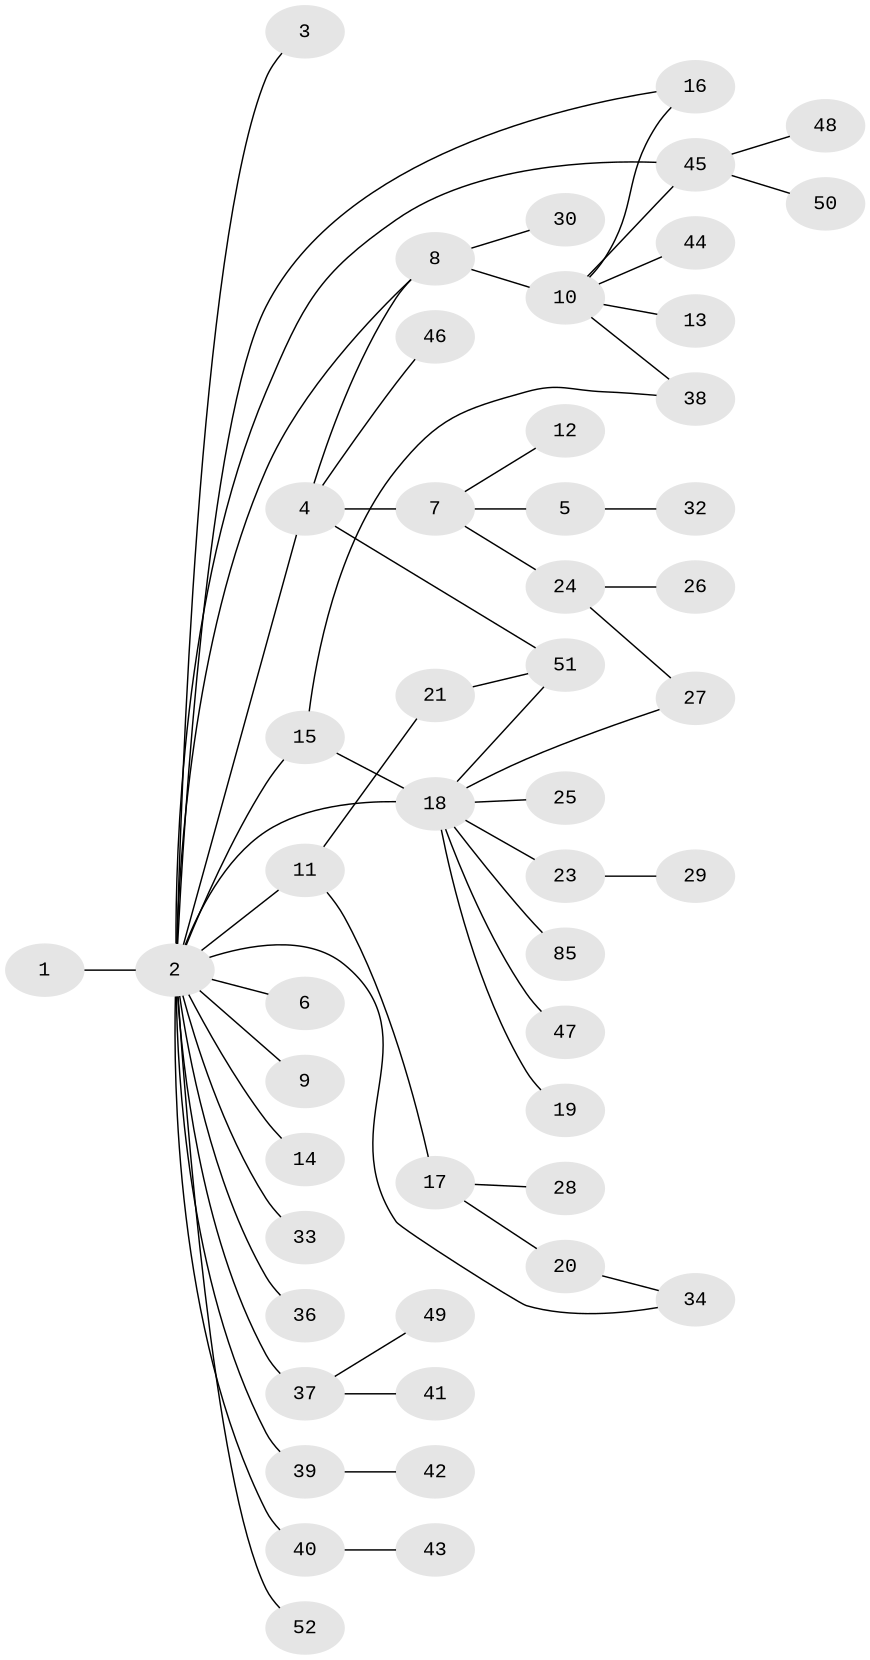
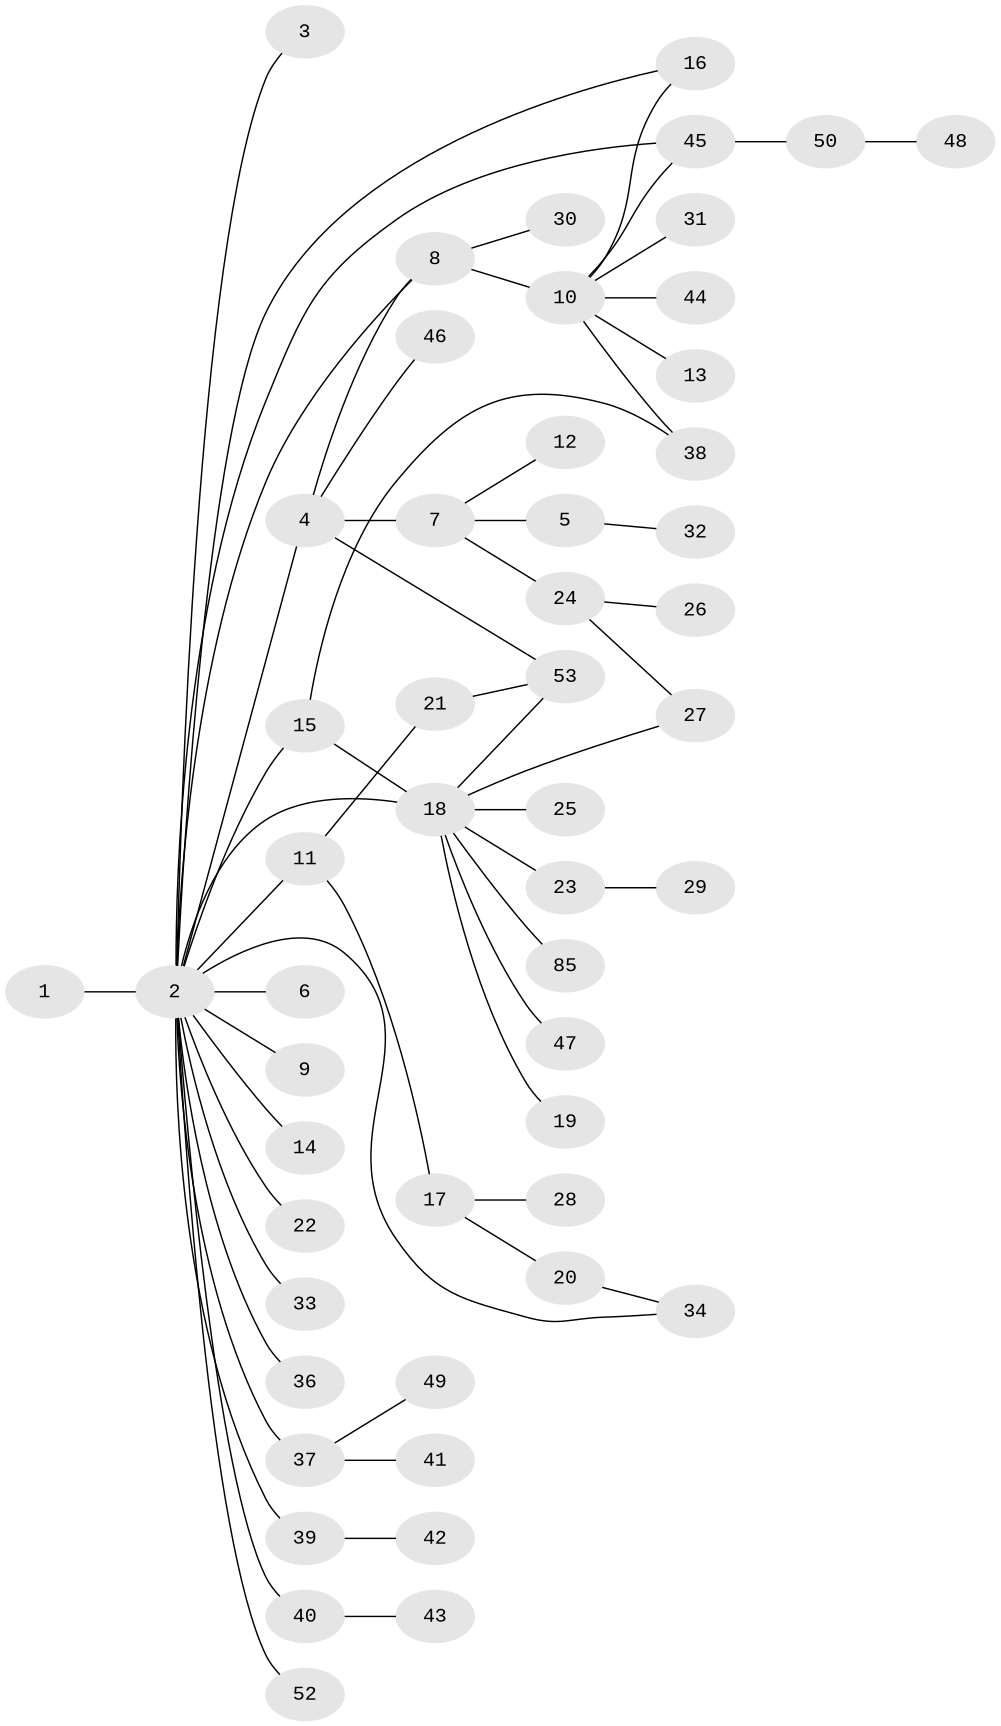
(761, 145) -> (891, 142)
none -> (695, 220)
(565, 665) -> (565, 677)
none -> (305, 1226)
